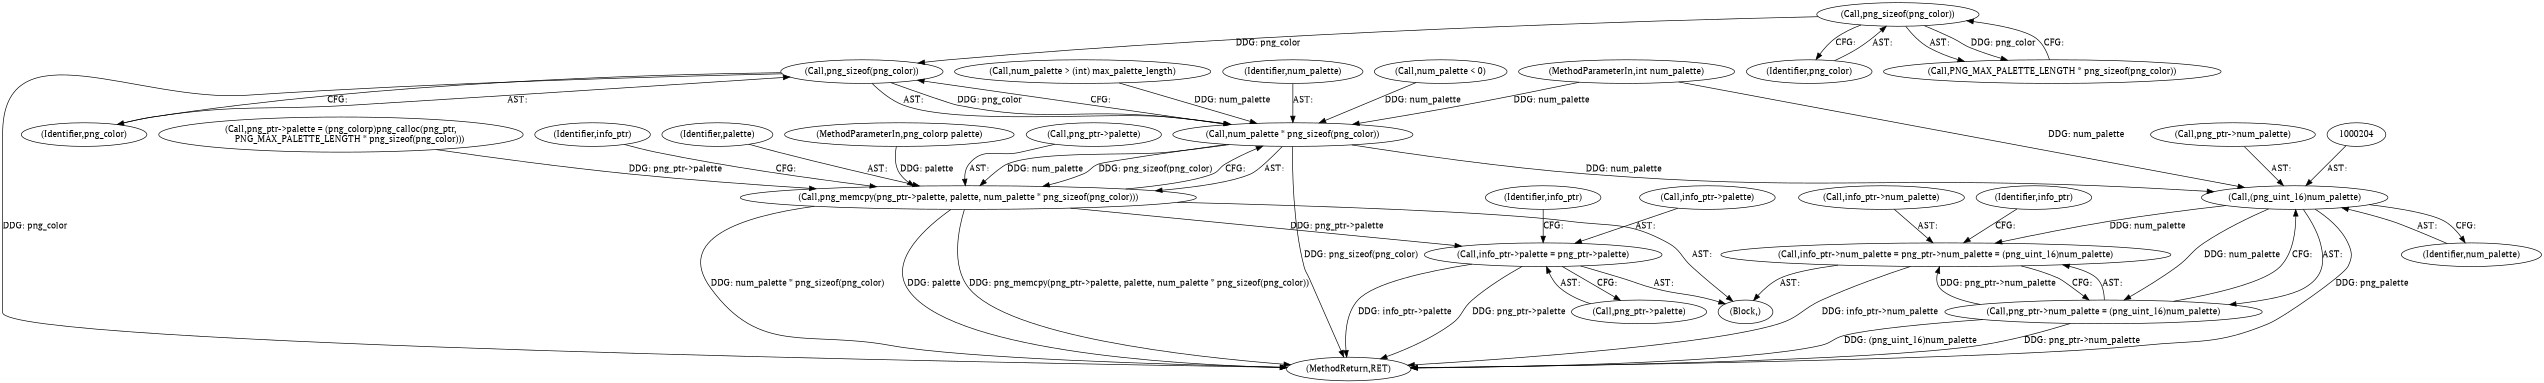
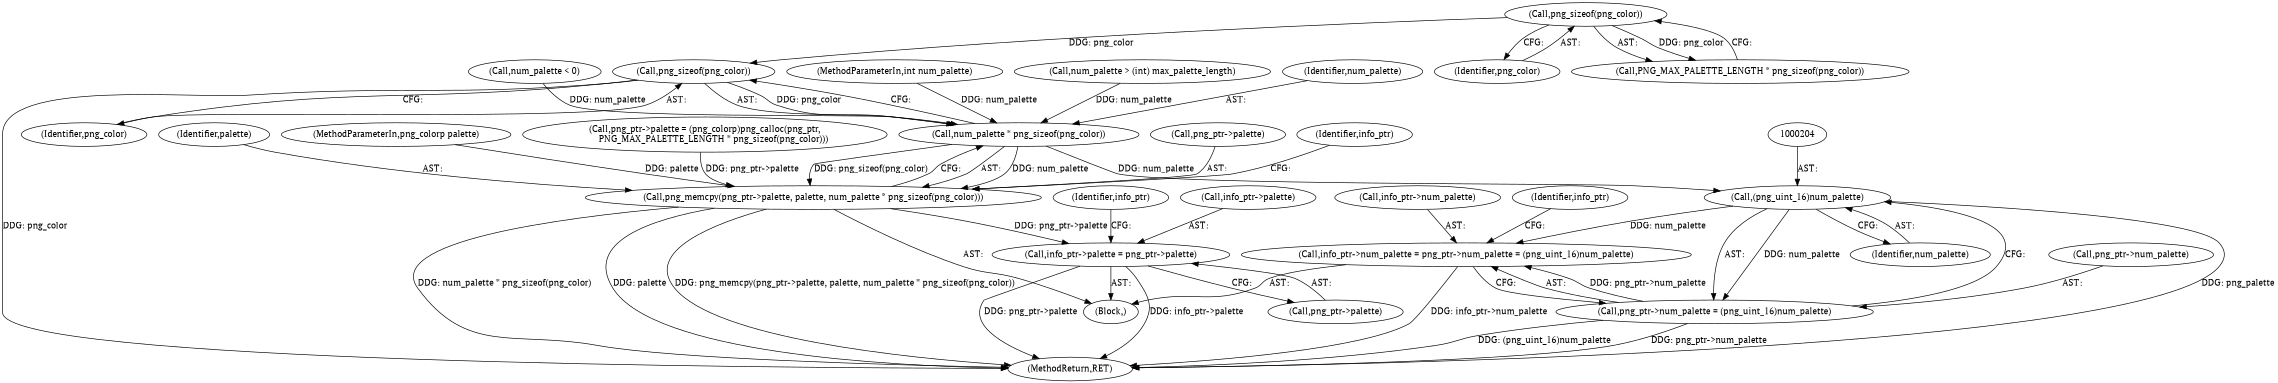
(1958, 134) -> none
(2262, 164) -> (1986, 294)
(1301, 253) -> none
